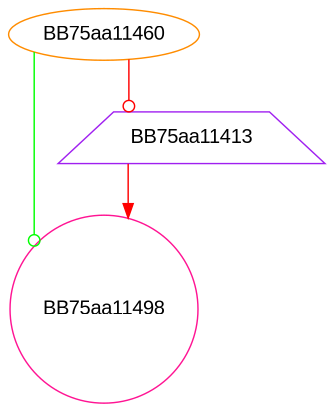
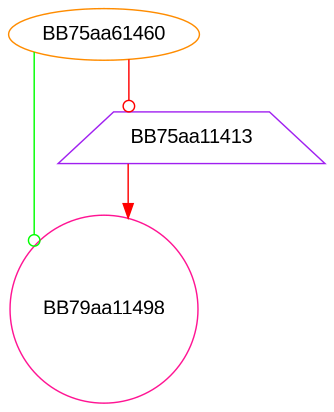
(104, 34) -> (104, 34)
(104, 309) -> (104, 309)
